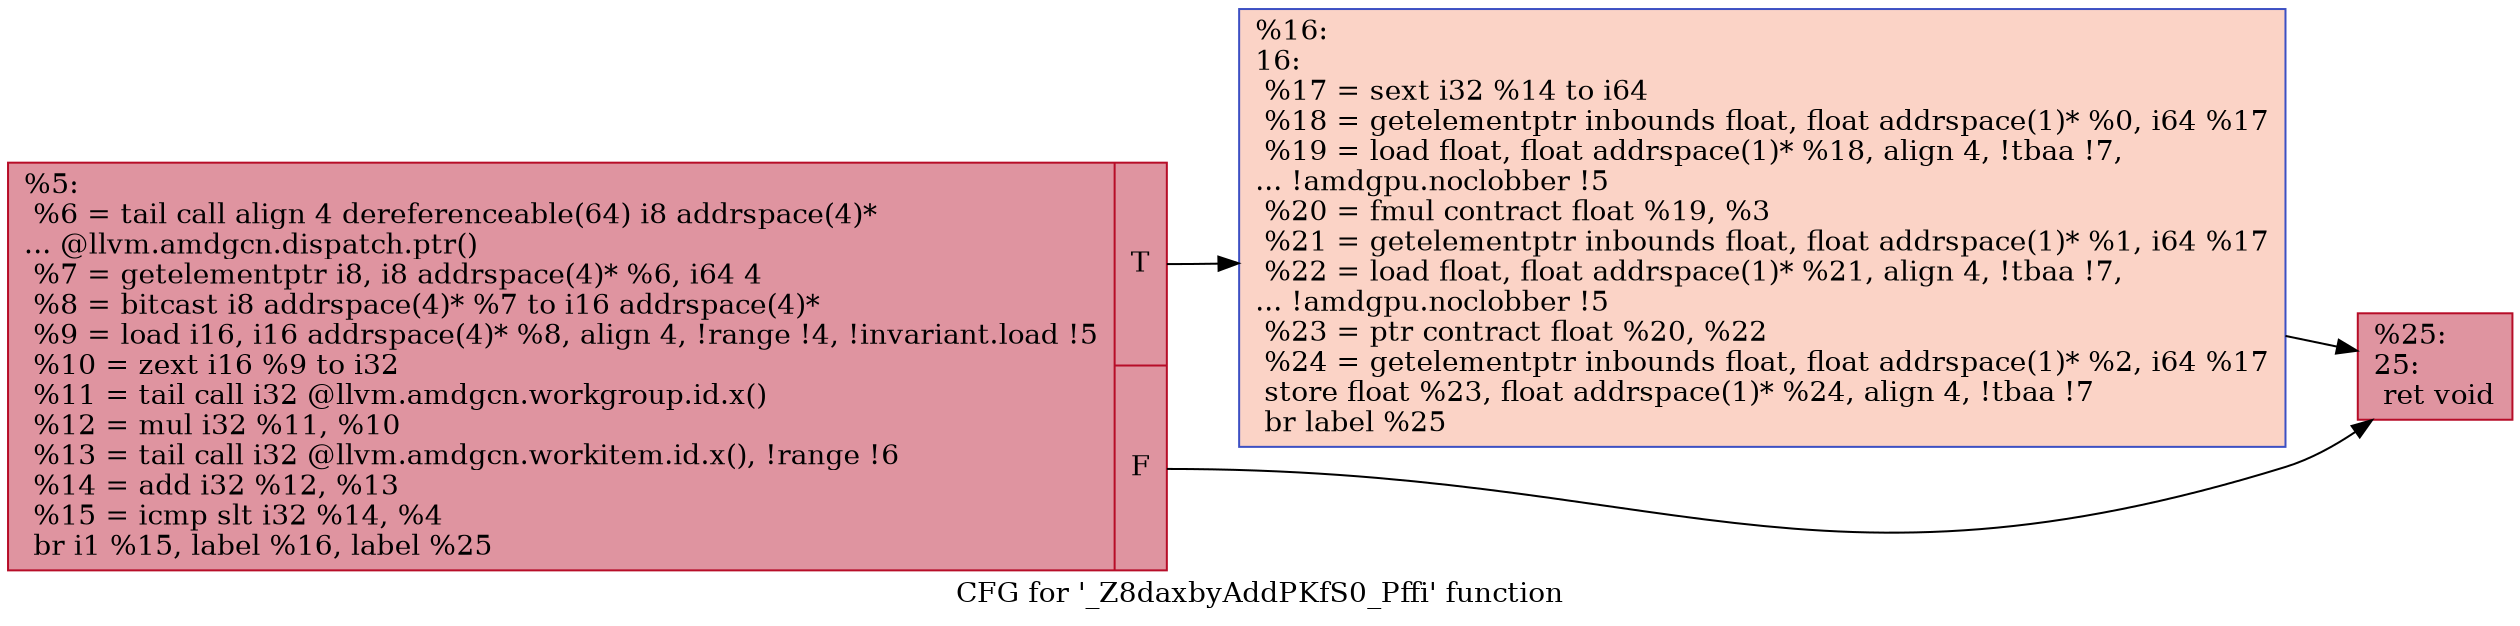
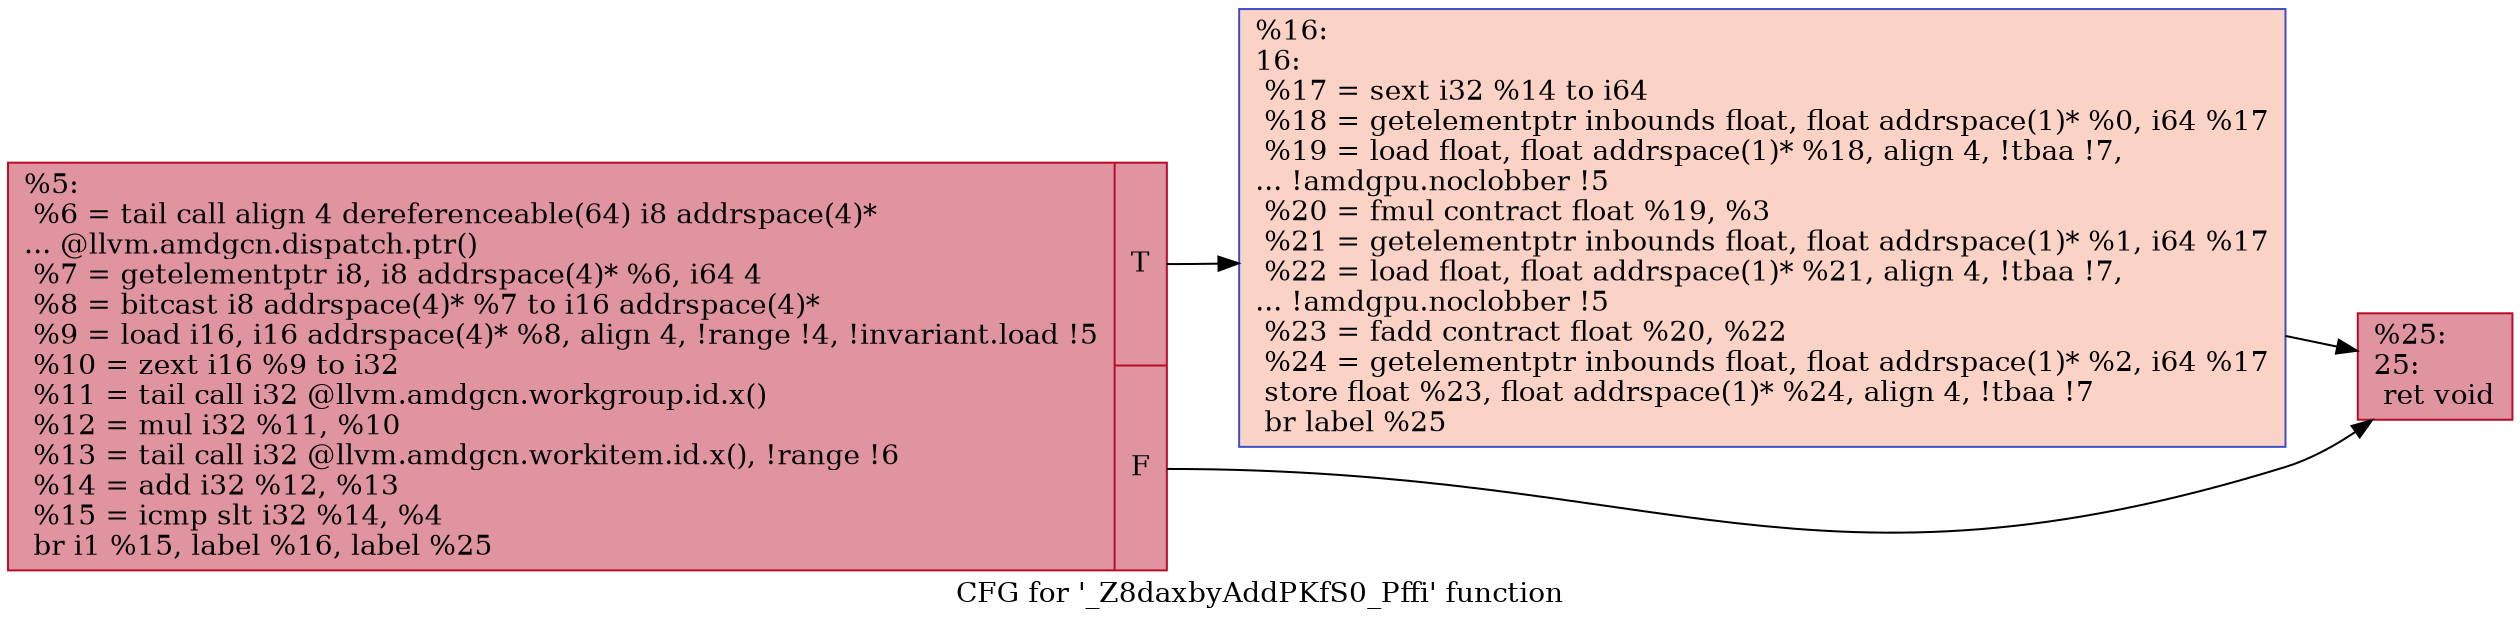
(1512, 332) -> (1521, 332)
